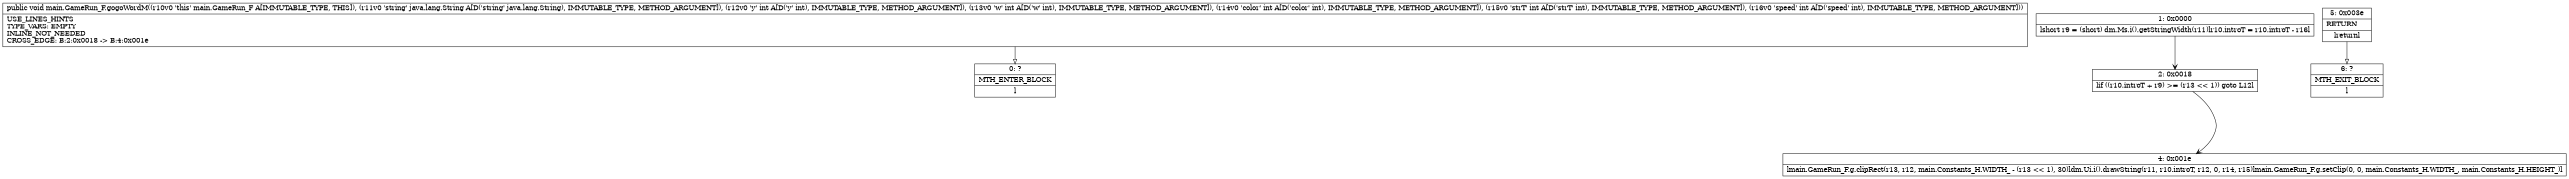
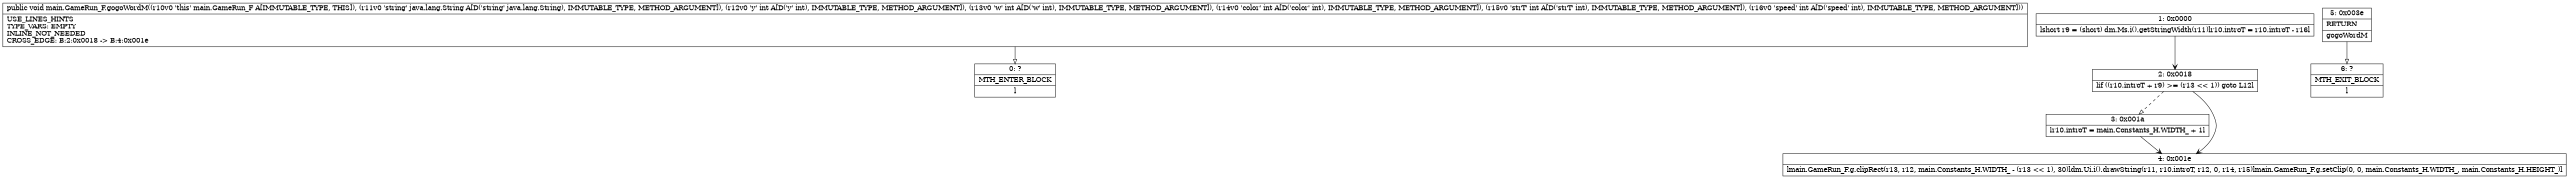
(2347, 36) -> (2347, 36)
none -> (2128, 125)
